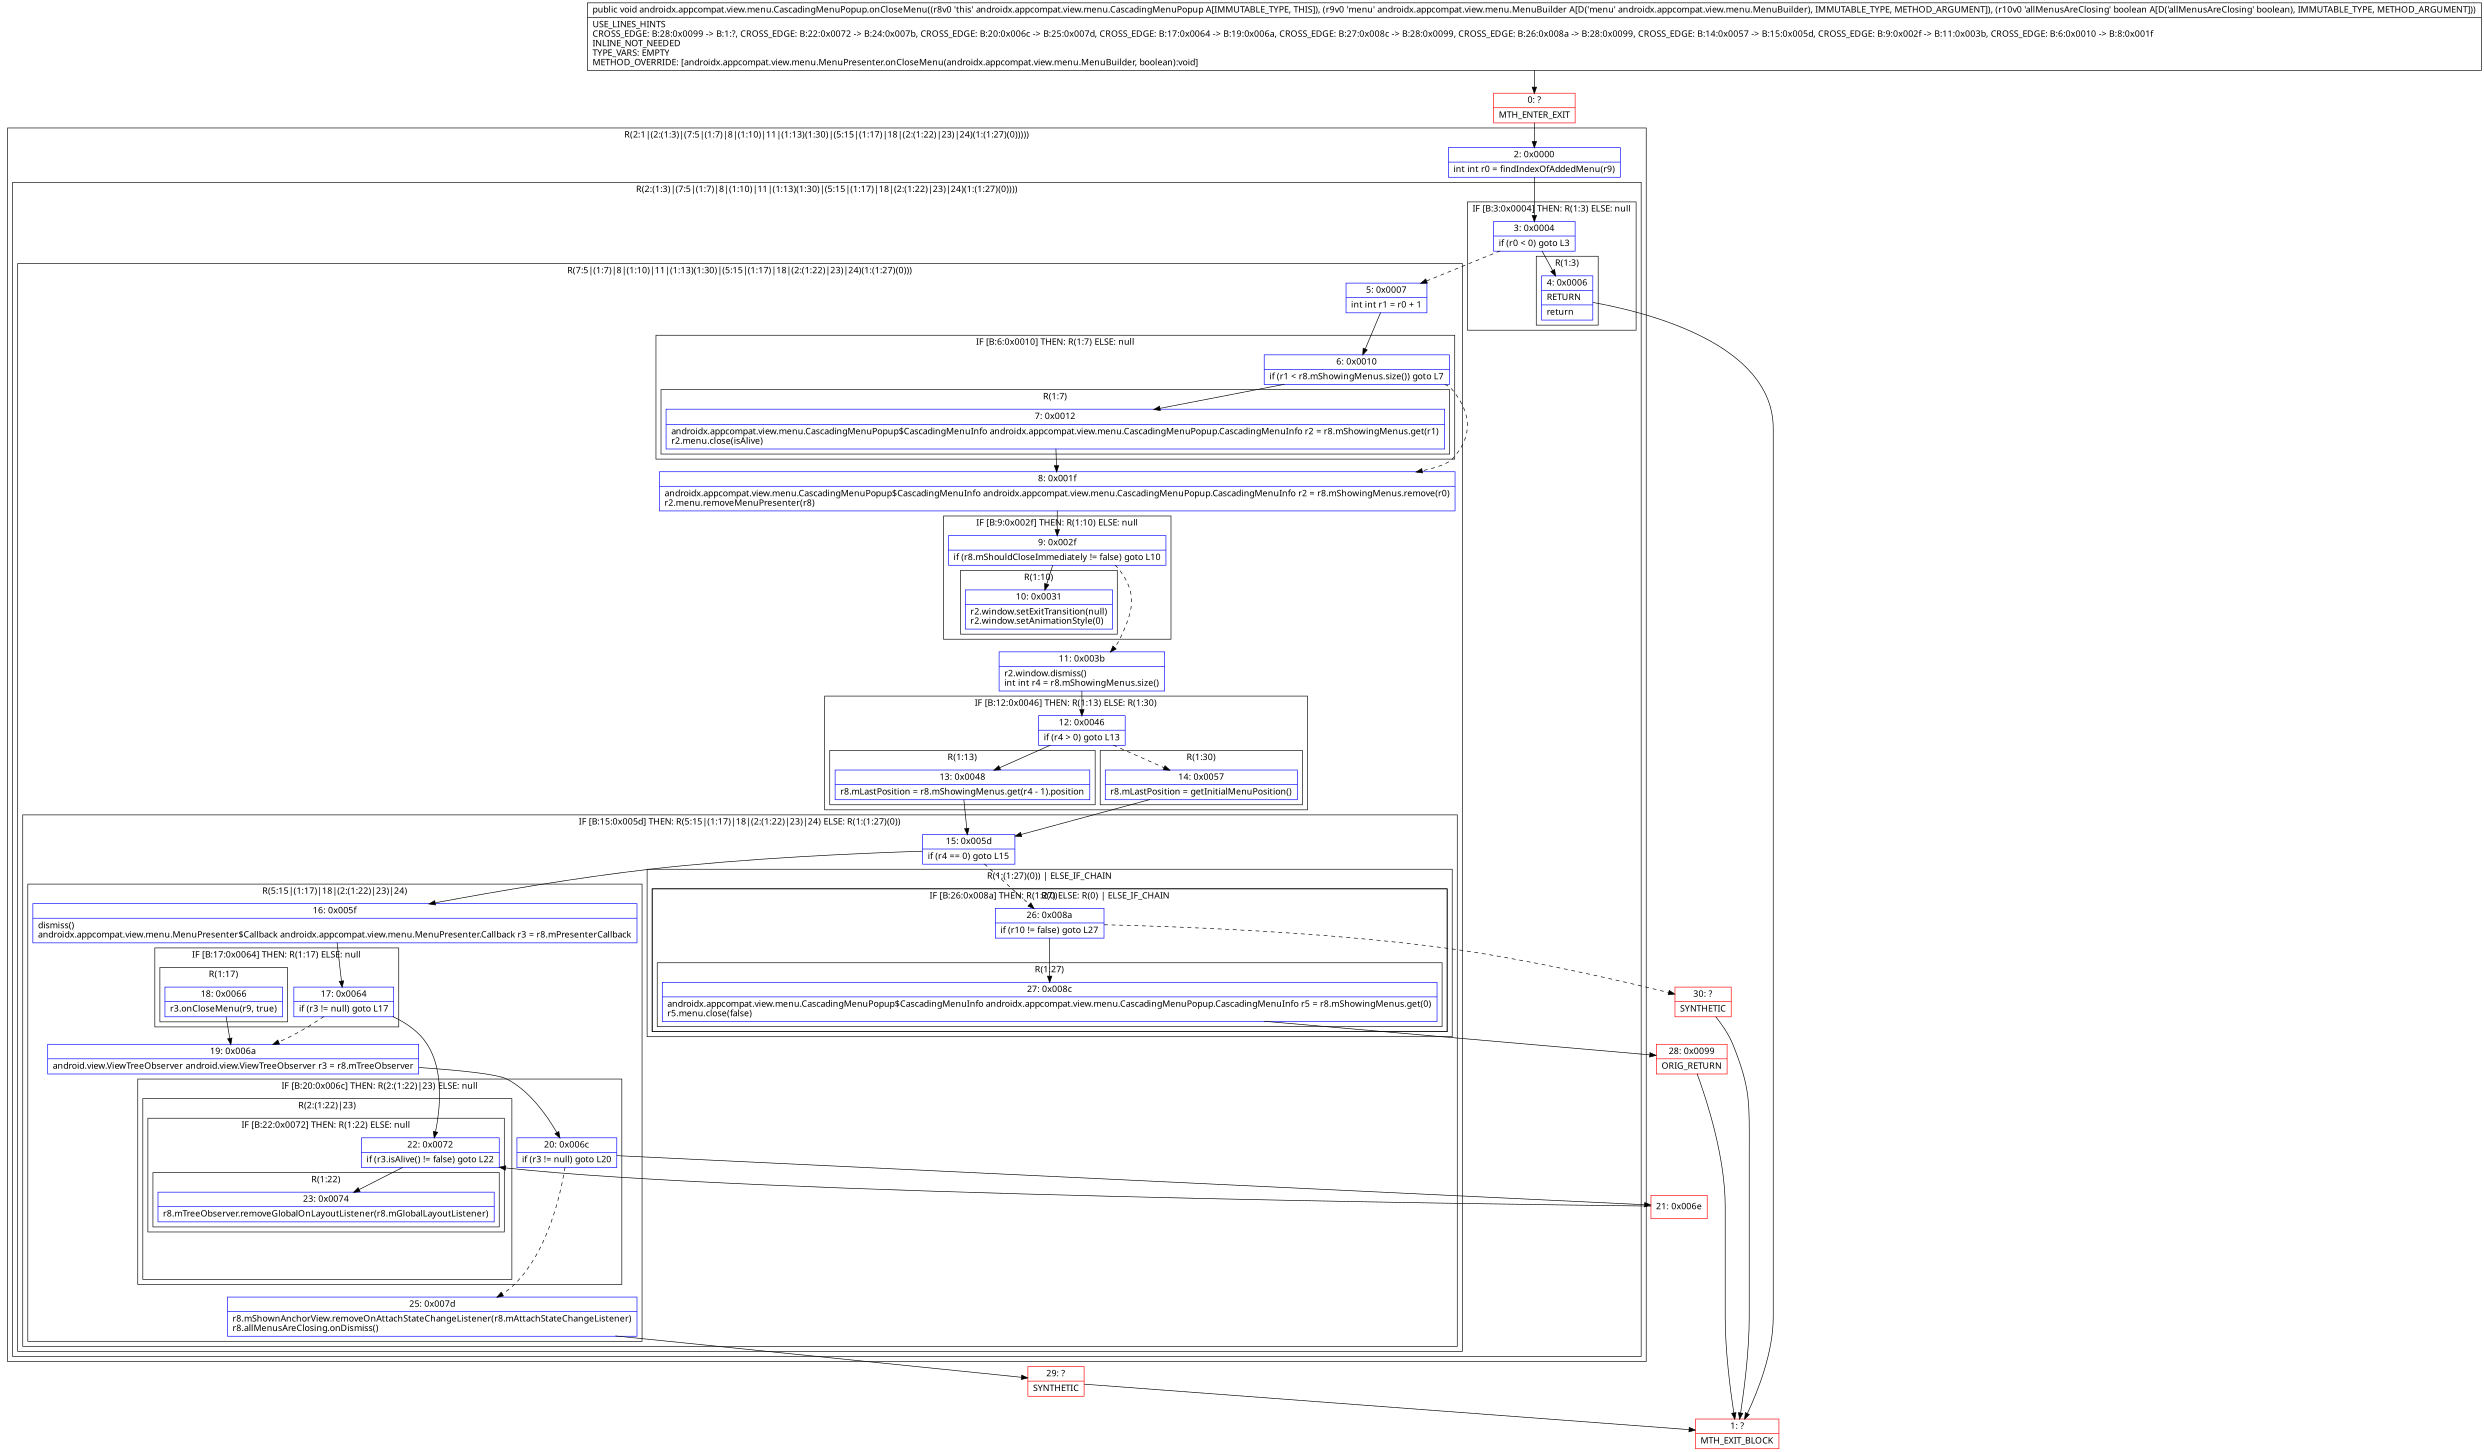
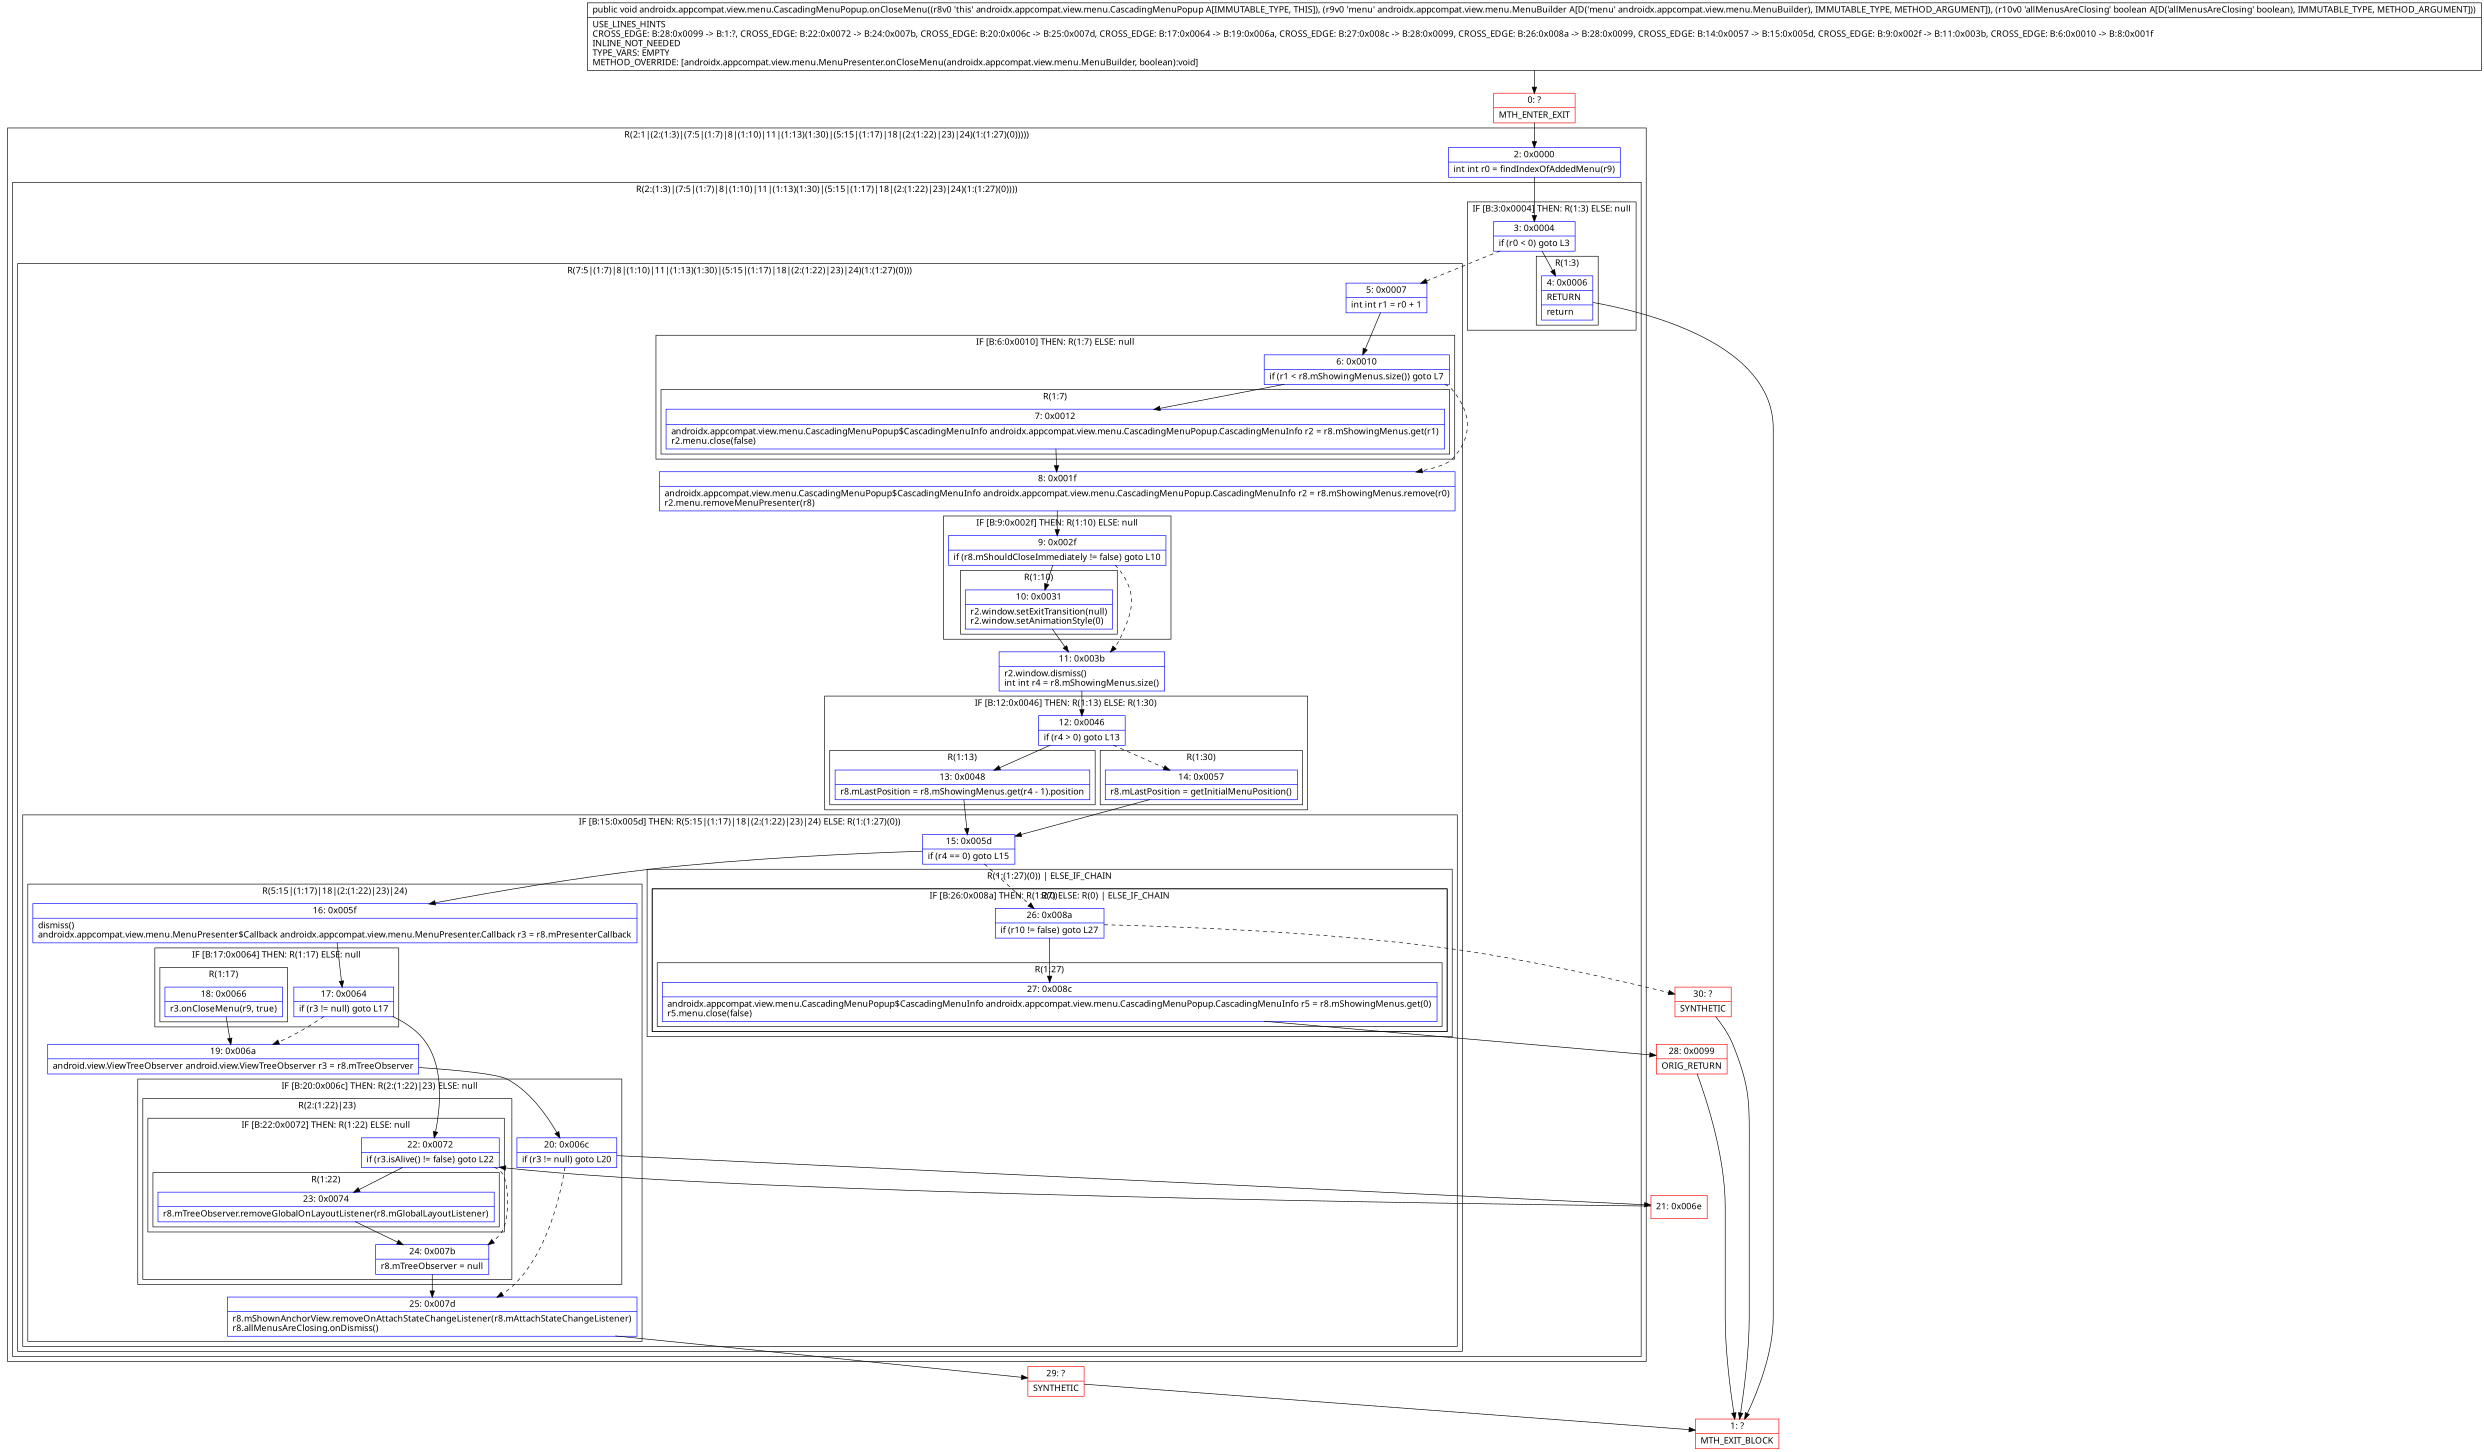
(717, 441) -> (714, 441)
none -> (1059, 638)
none -> (432, 1259)
